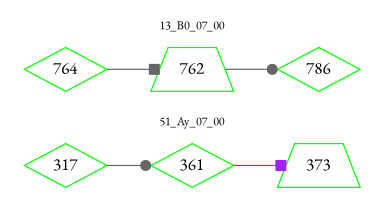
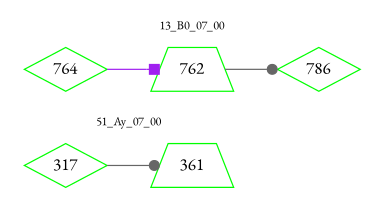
(127, 69) -> (127, 69)
(192, 165) -> (192, 165)
(319, 165) -> none
